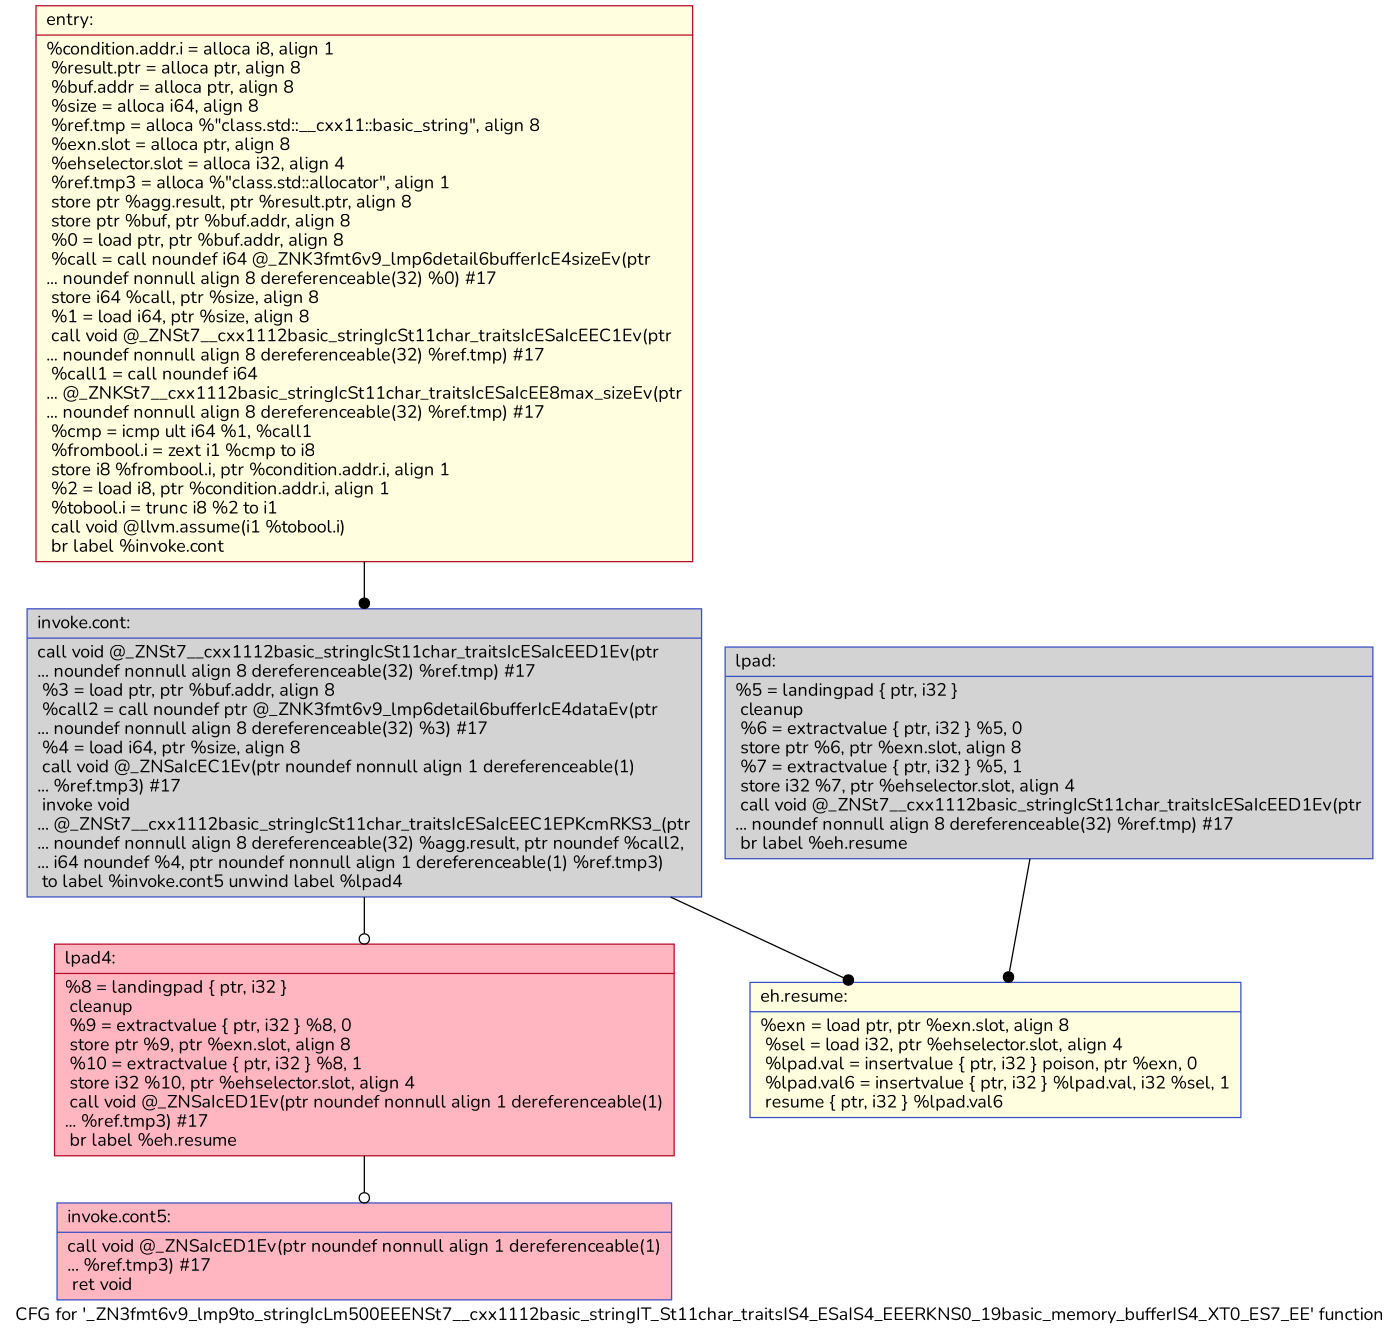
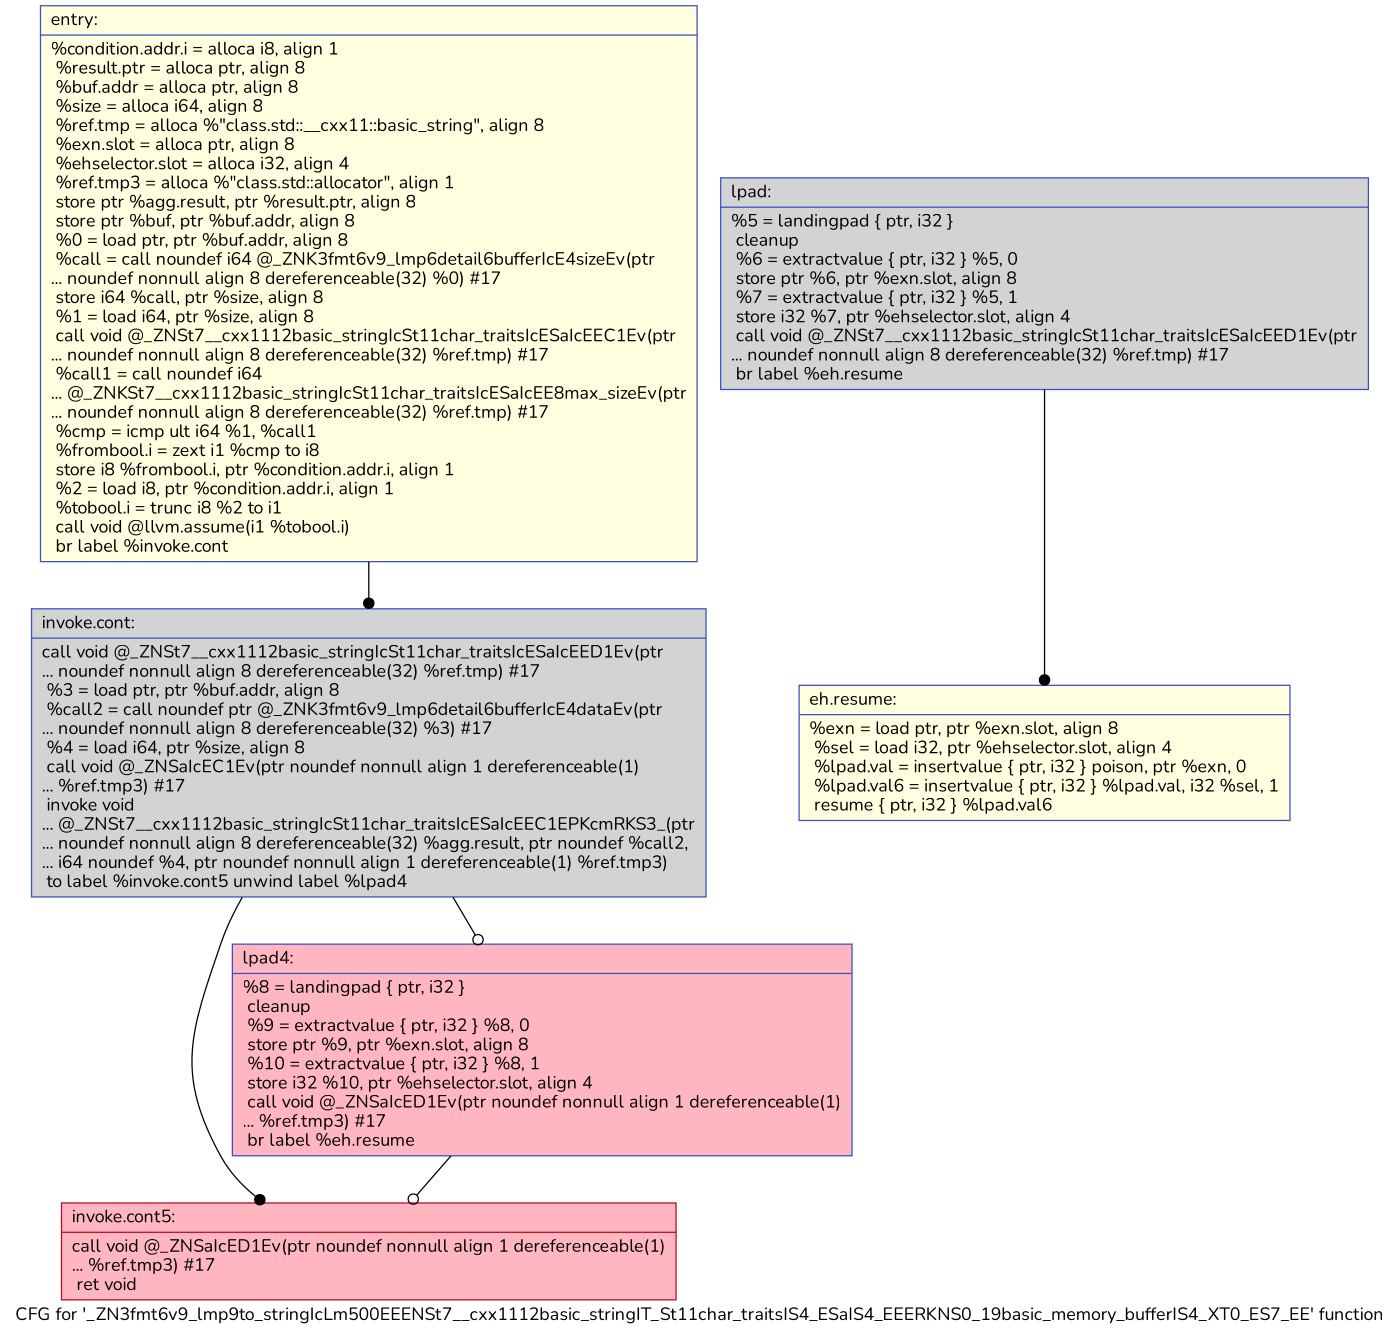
(364, 284) -> (369, 284)
(757, 937) -> (192, 1052)
(364, 1050) -> (542, 1050)
(364, 1251) -> (369, 1251)
